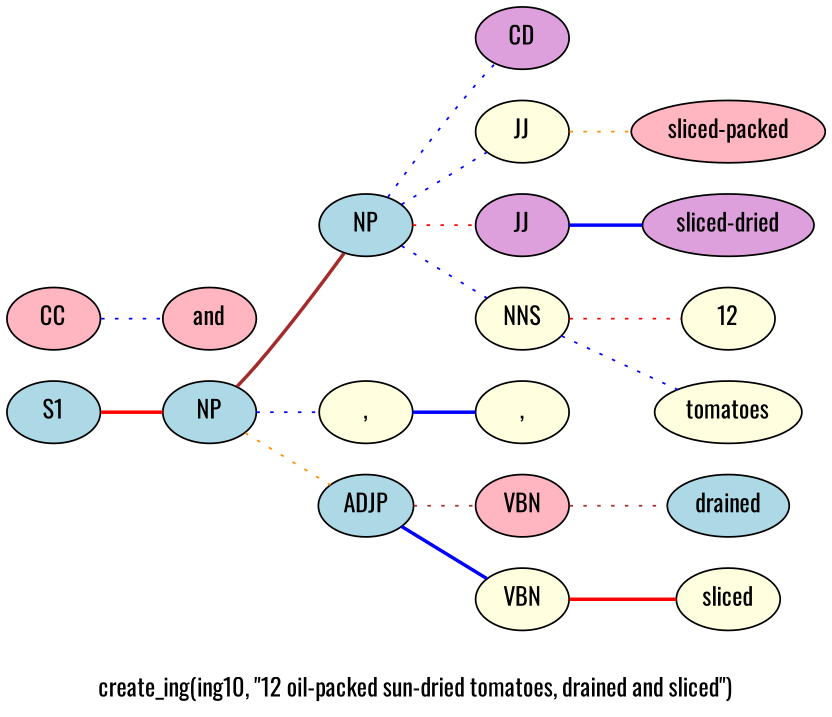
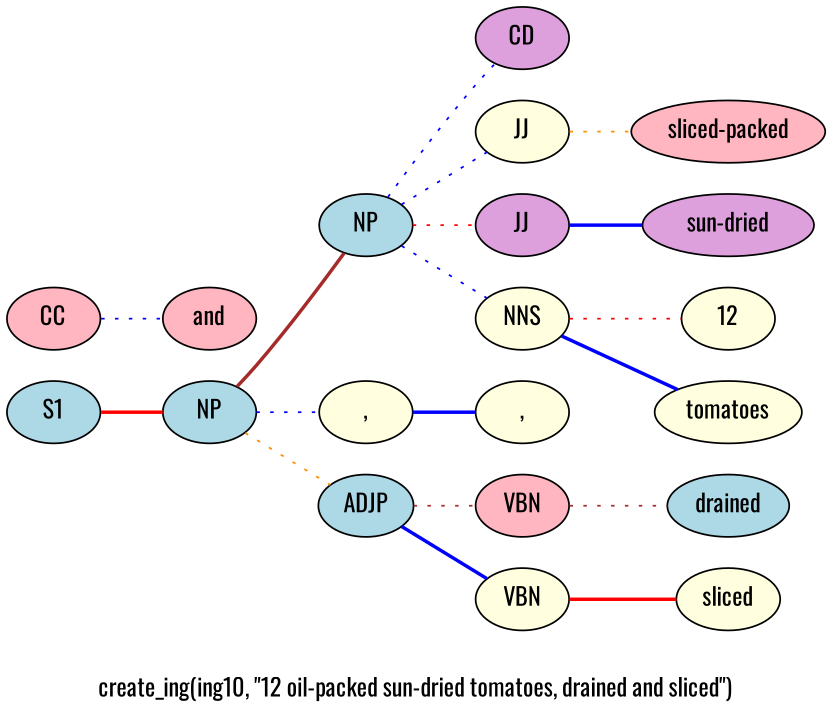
(728, 225) -> (728, 225)
(620, 363) -> (620, 363)
